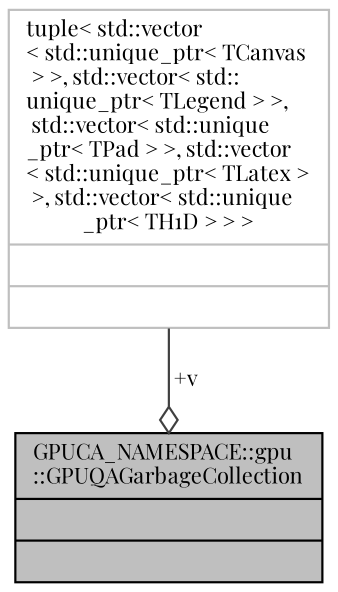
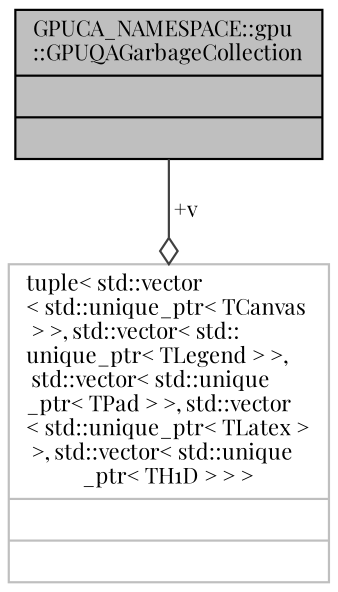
(169, 368) -> (169, 198)
